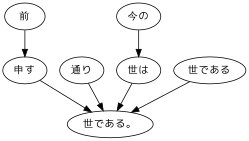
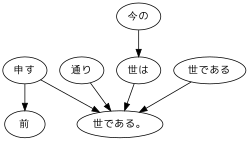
(25, 40) -> (25, 94)
